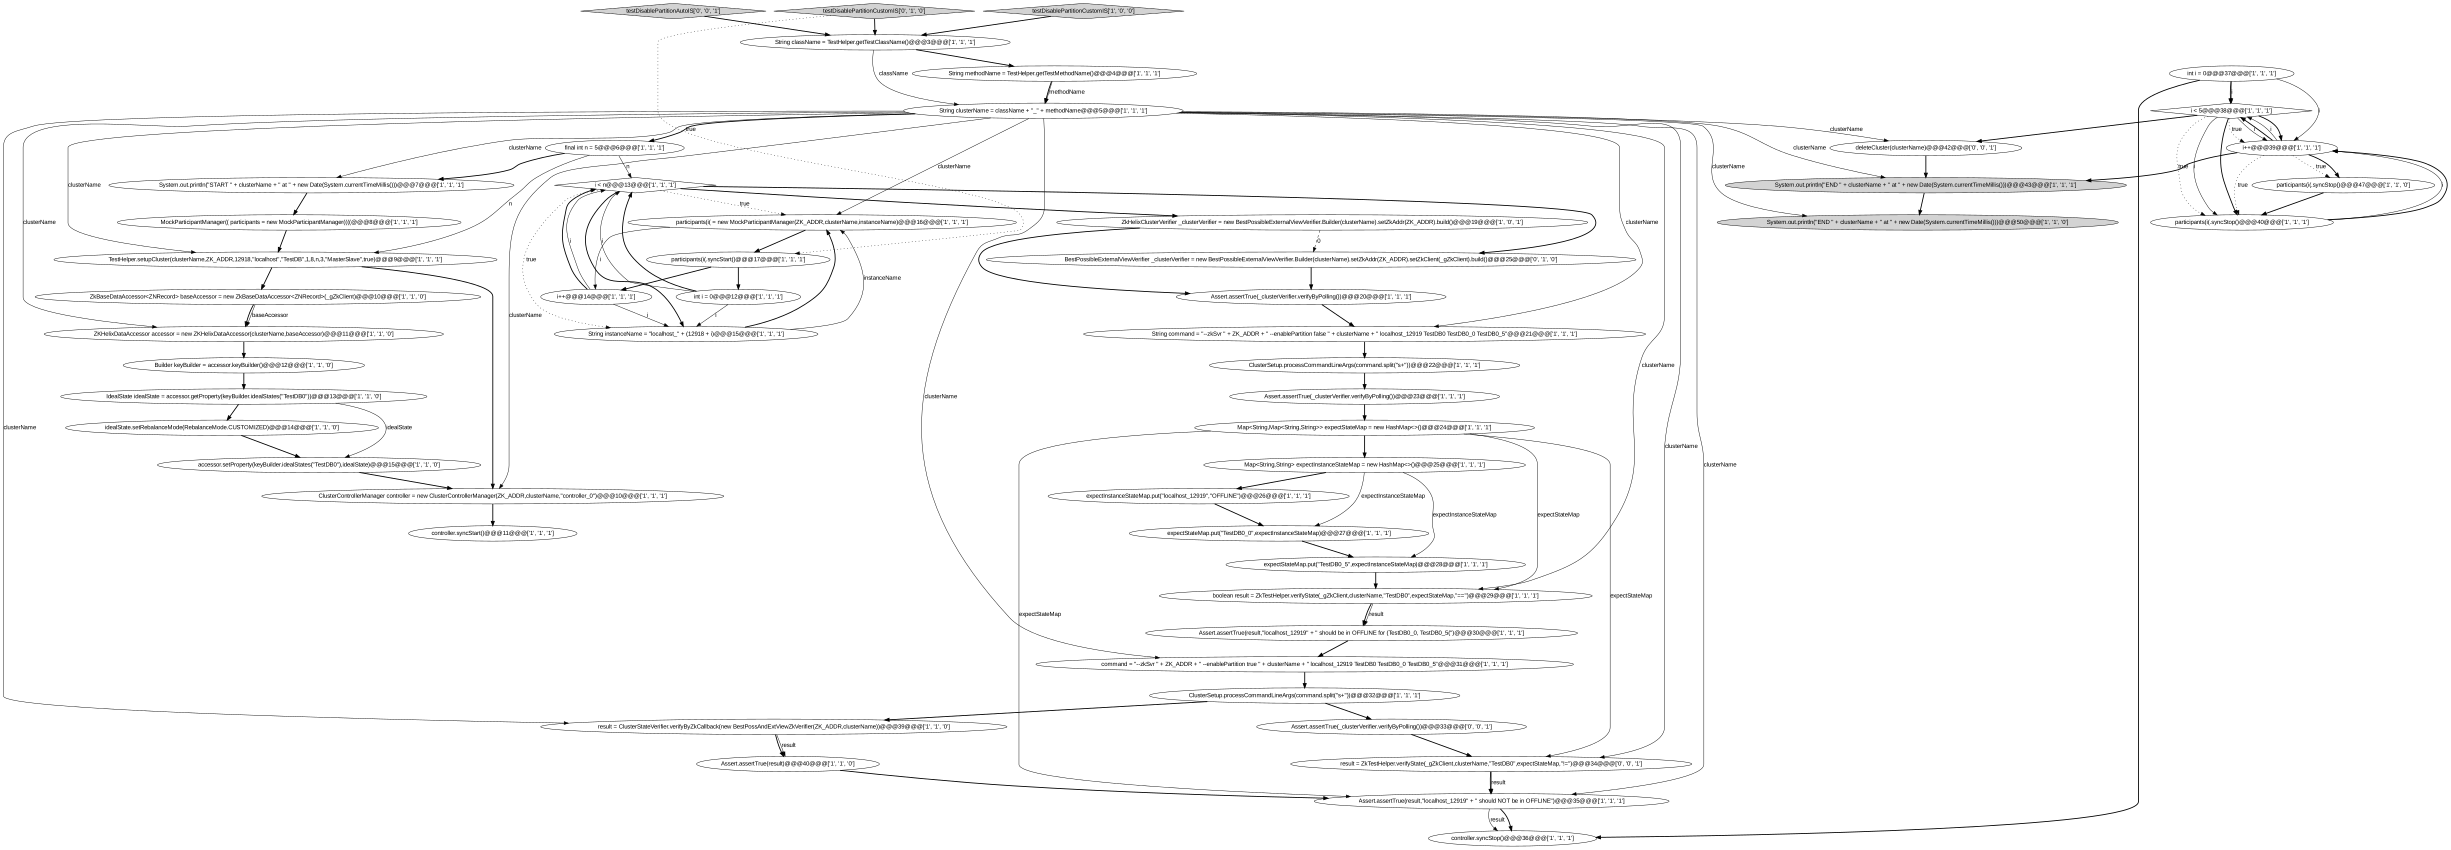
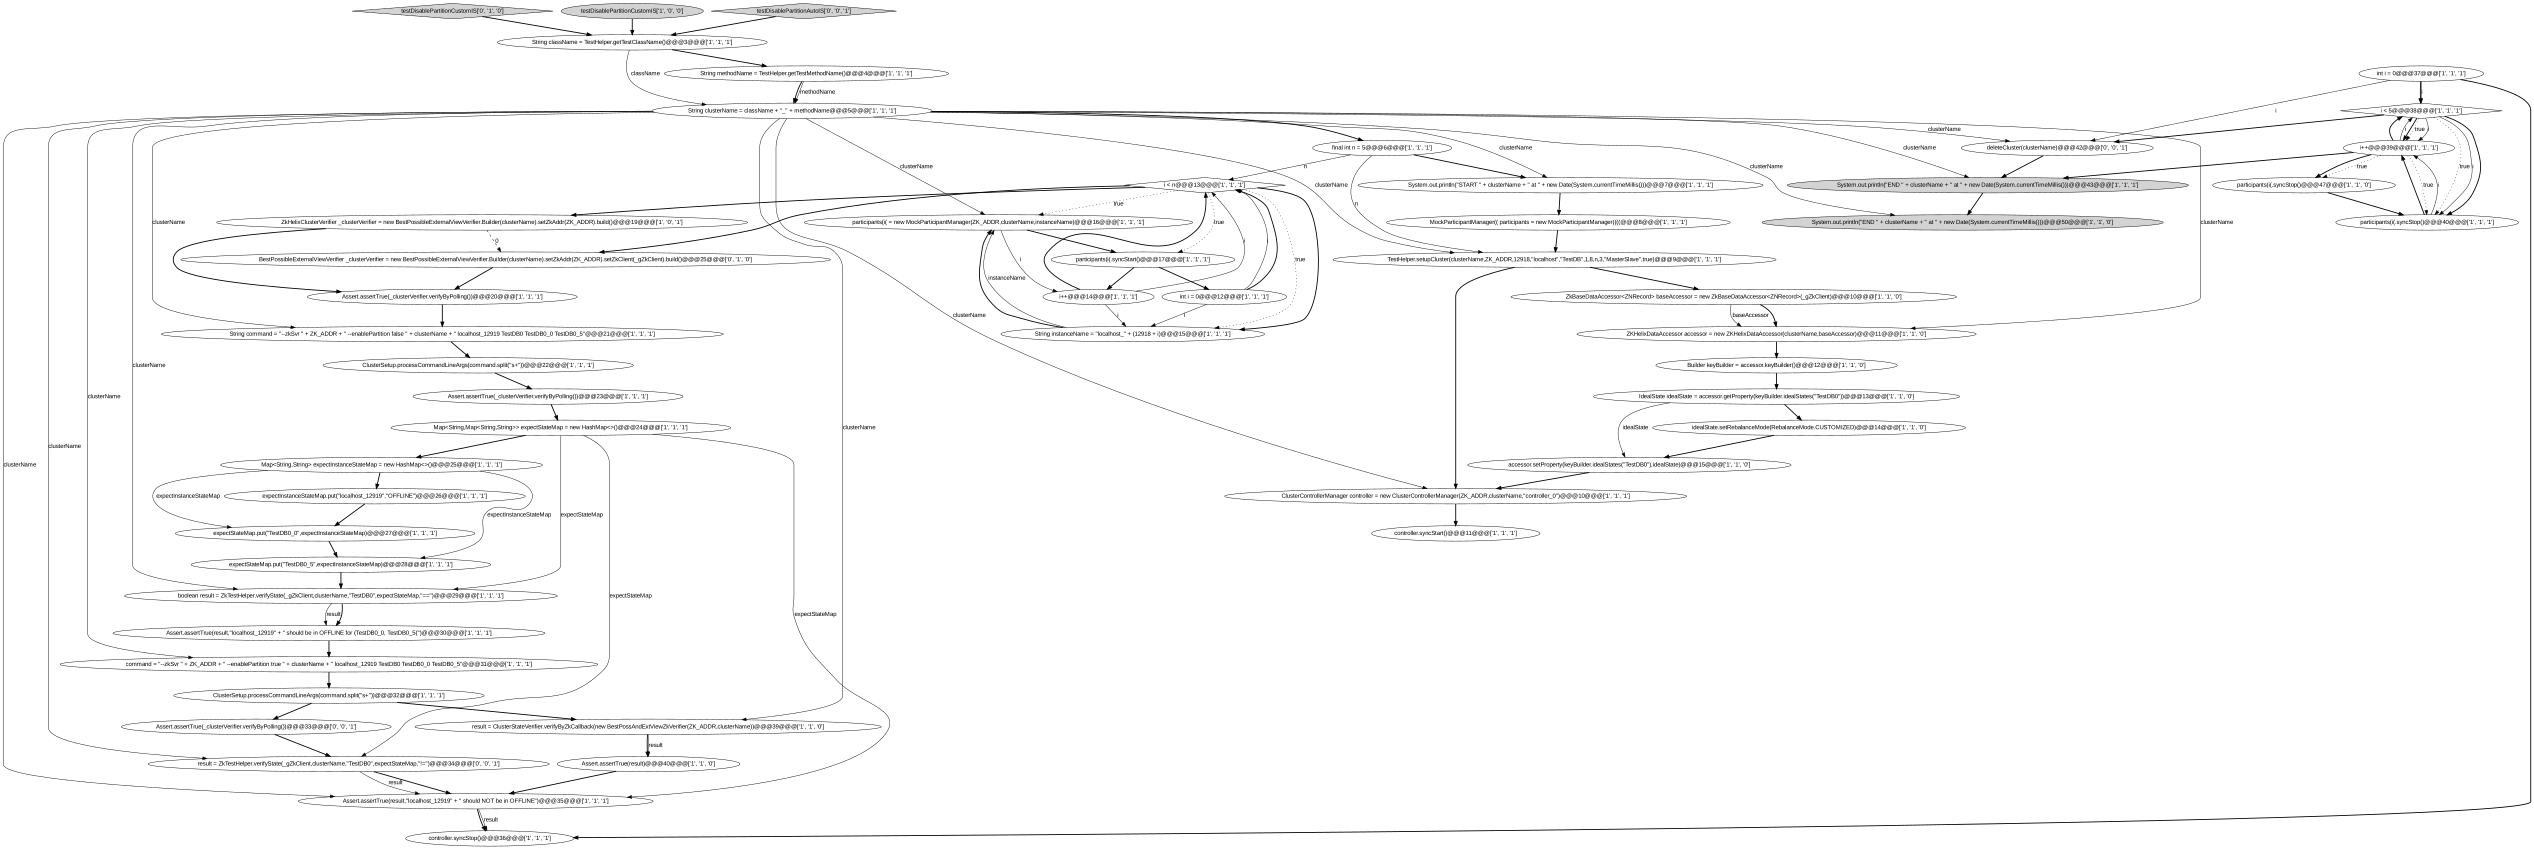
(1084, 11) -> (632, 11)
(2315, 102) -> (2243, 110)
(834, 167) -> (1211, 229)
